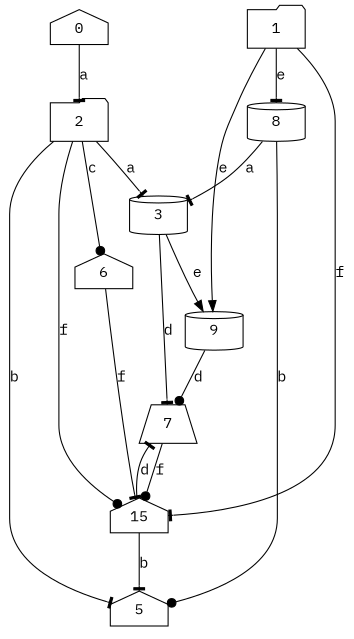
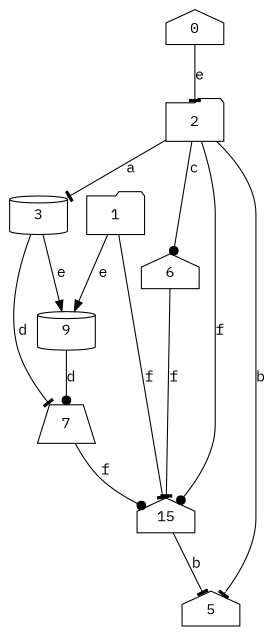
(84, 75) -> (200, 75)
(276, 122) -> none
(138, 472) -> none
